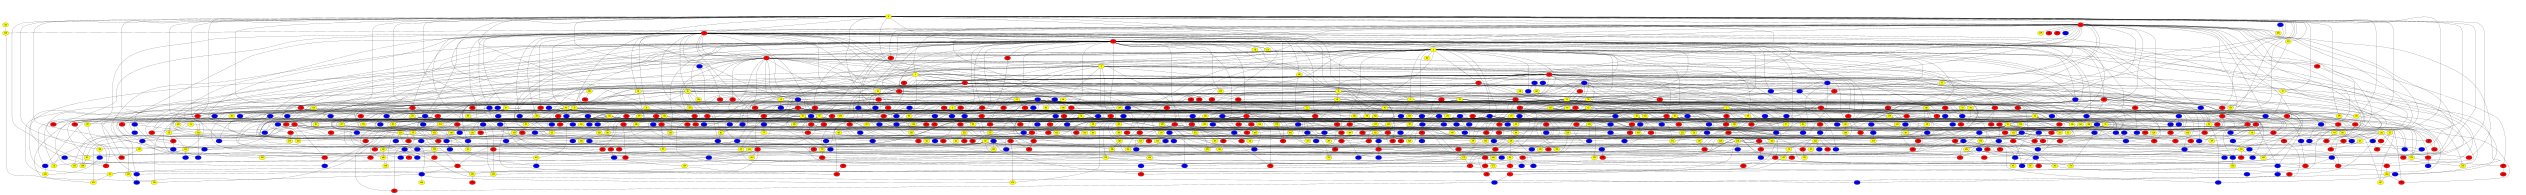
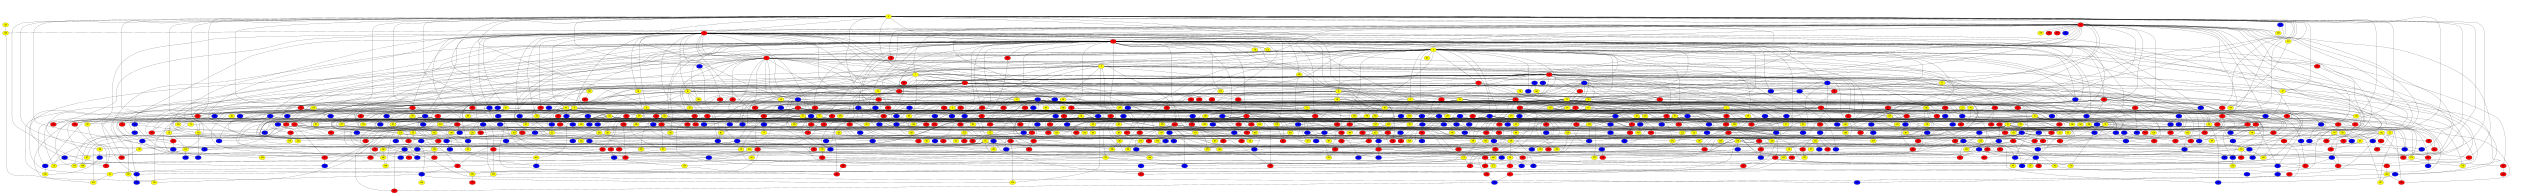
(2339, 116) -> none
none -> (641, 149)
